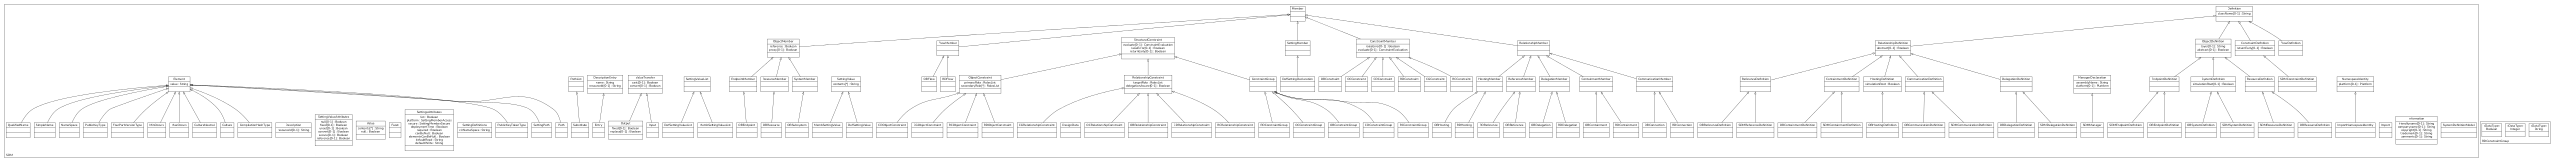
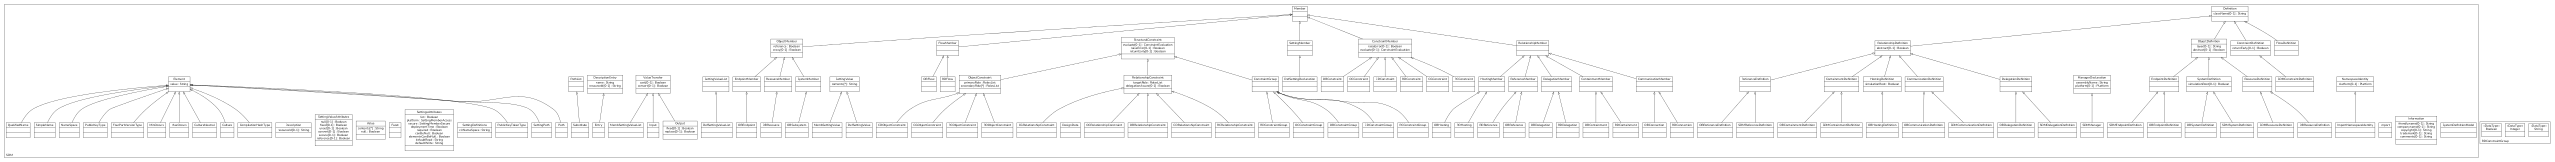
(707, 108) -> (638, 109)
